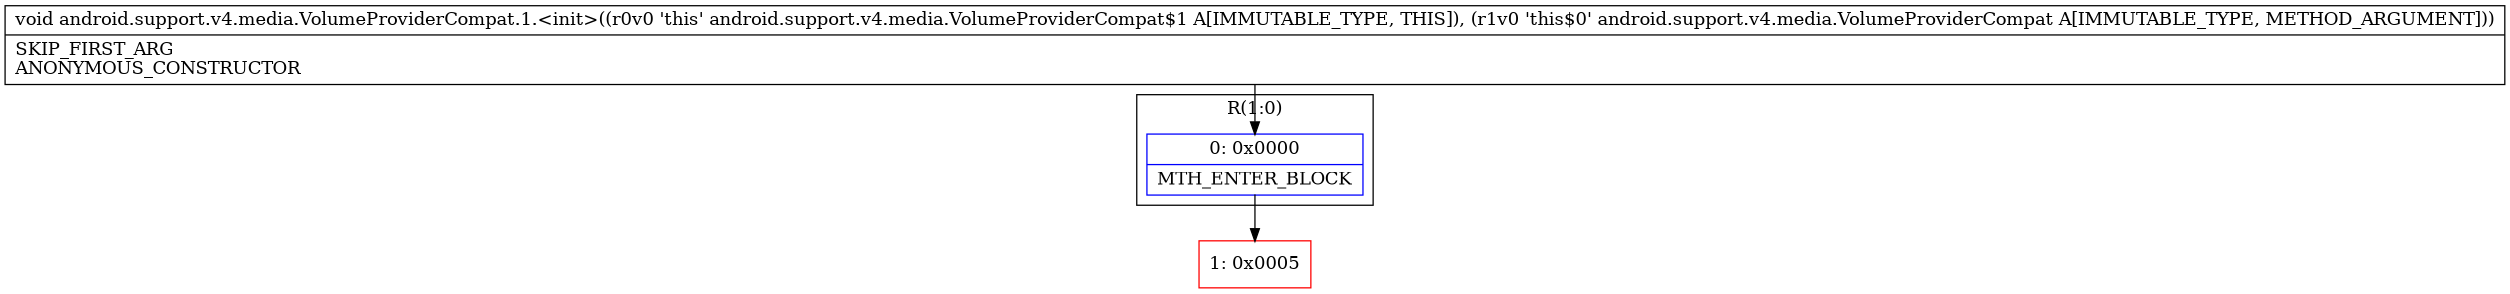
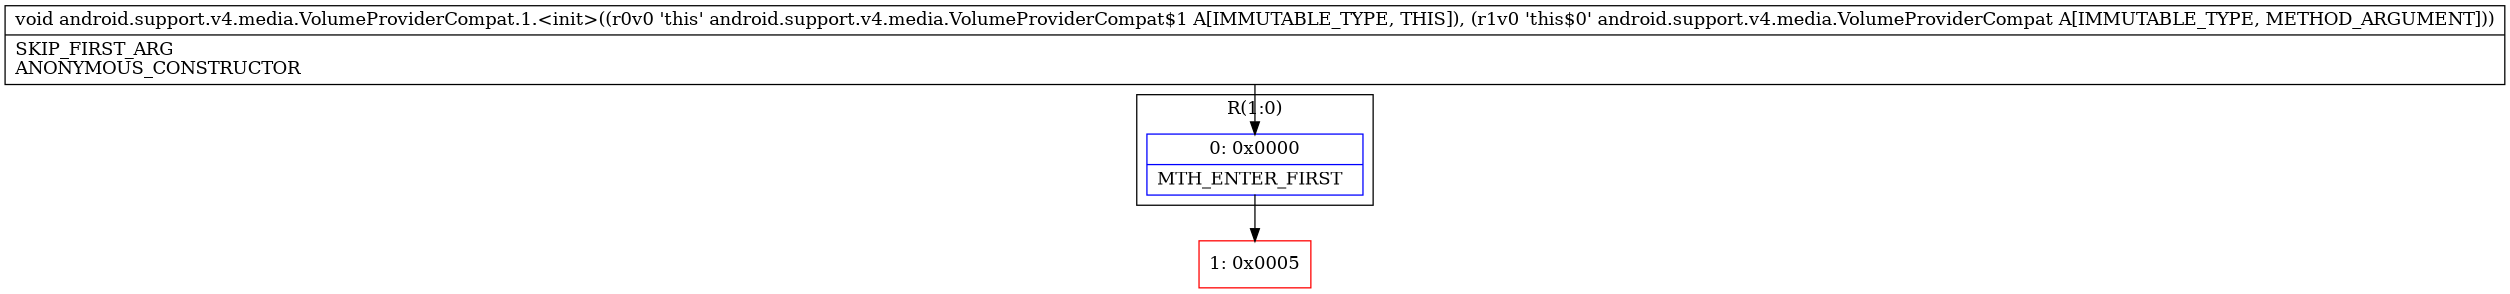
(1255, 179) -> (1250, 179)
